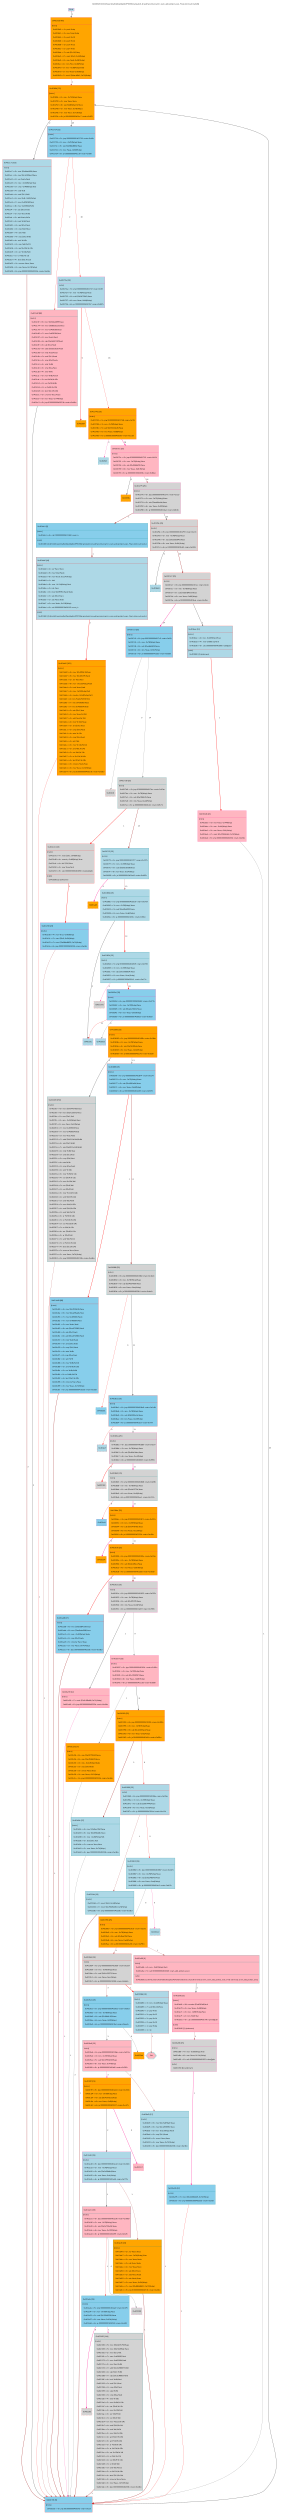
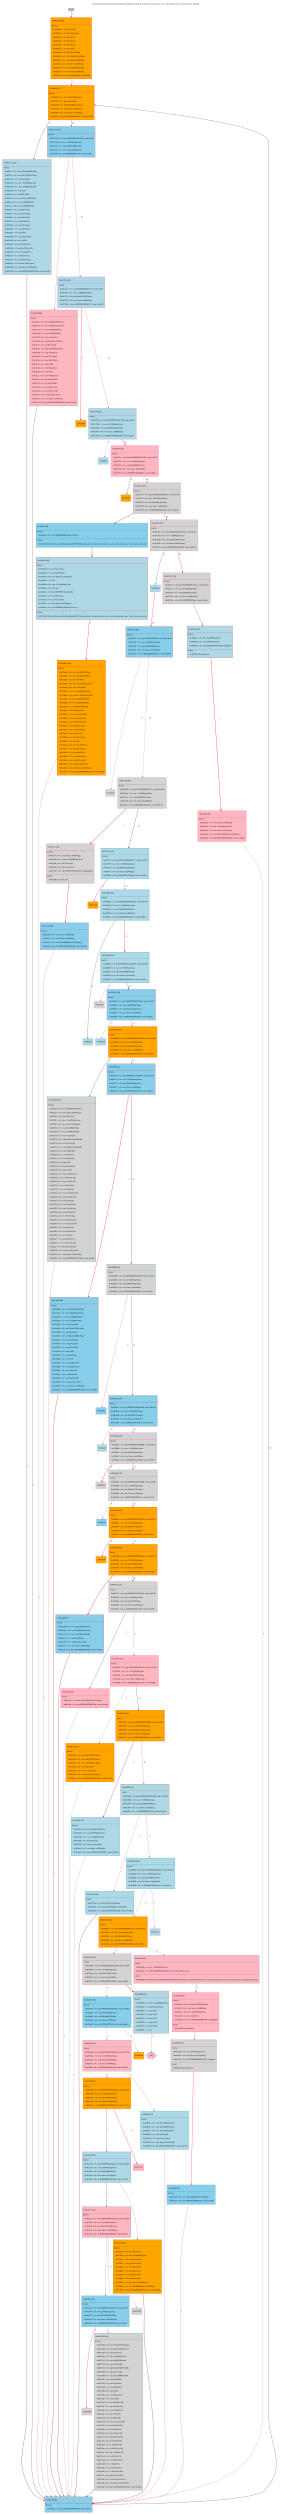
(112, 424) -> (112, 424)
(168, 615) -> (153, 609)
(95, 1026) -> (132, 1023)
